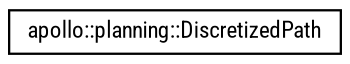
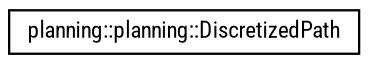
(175, 32) -> (184, 32)
